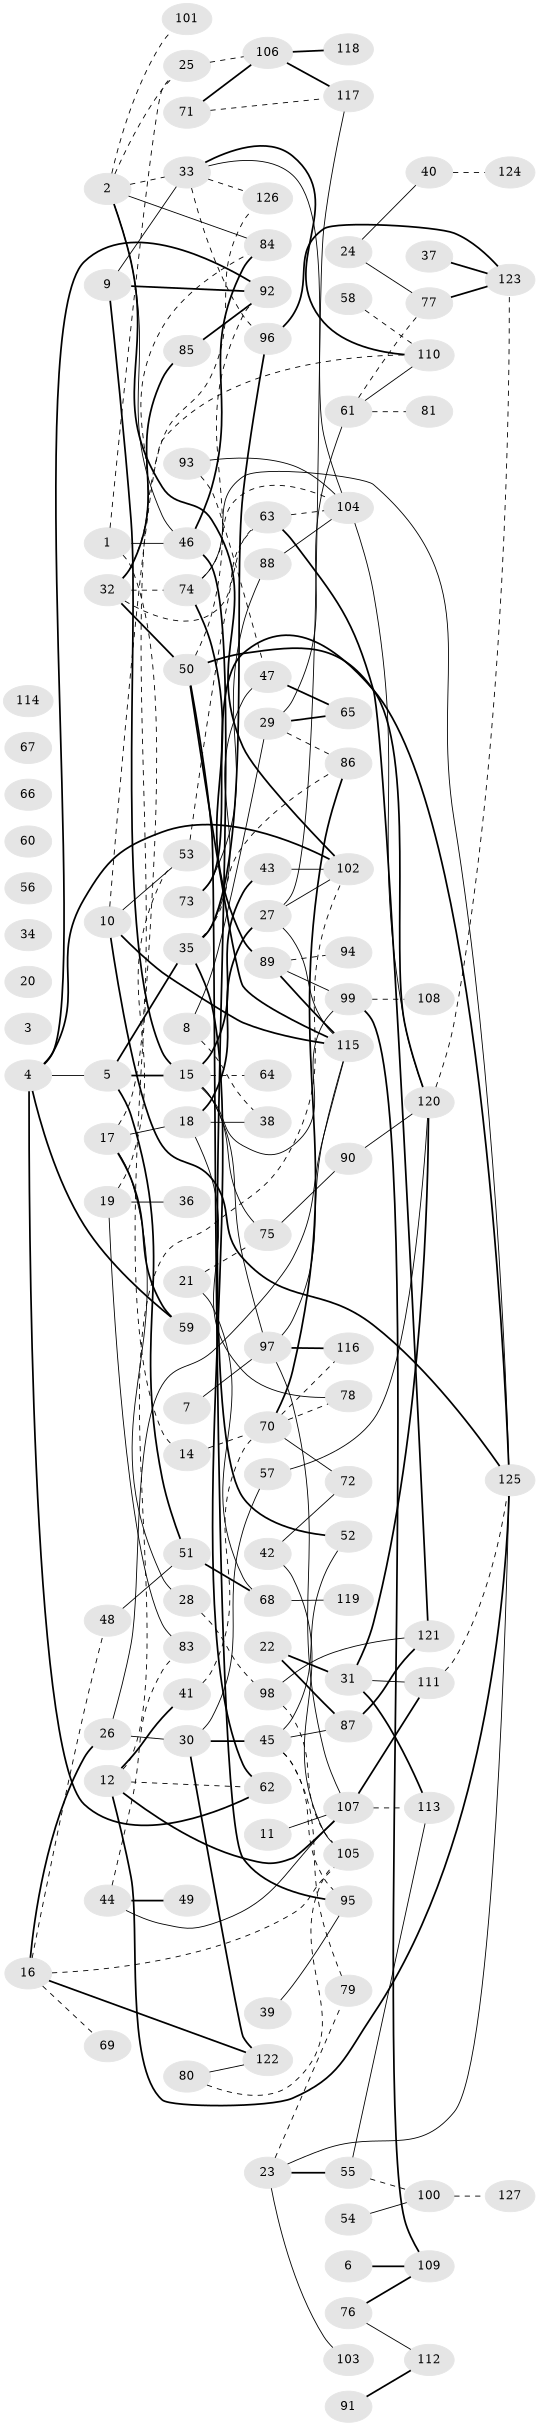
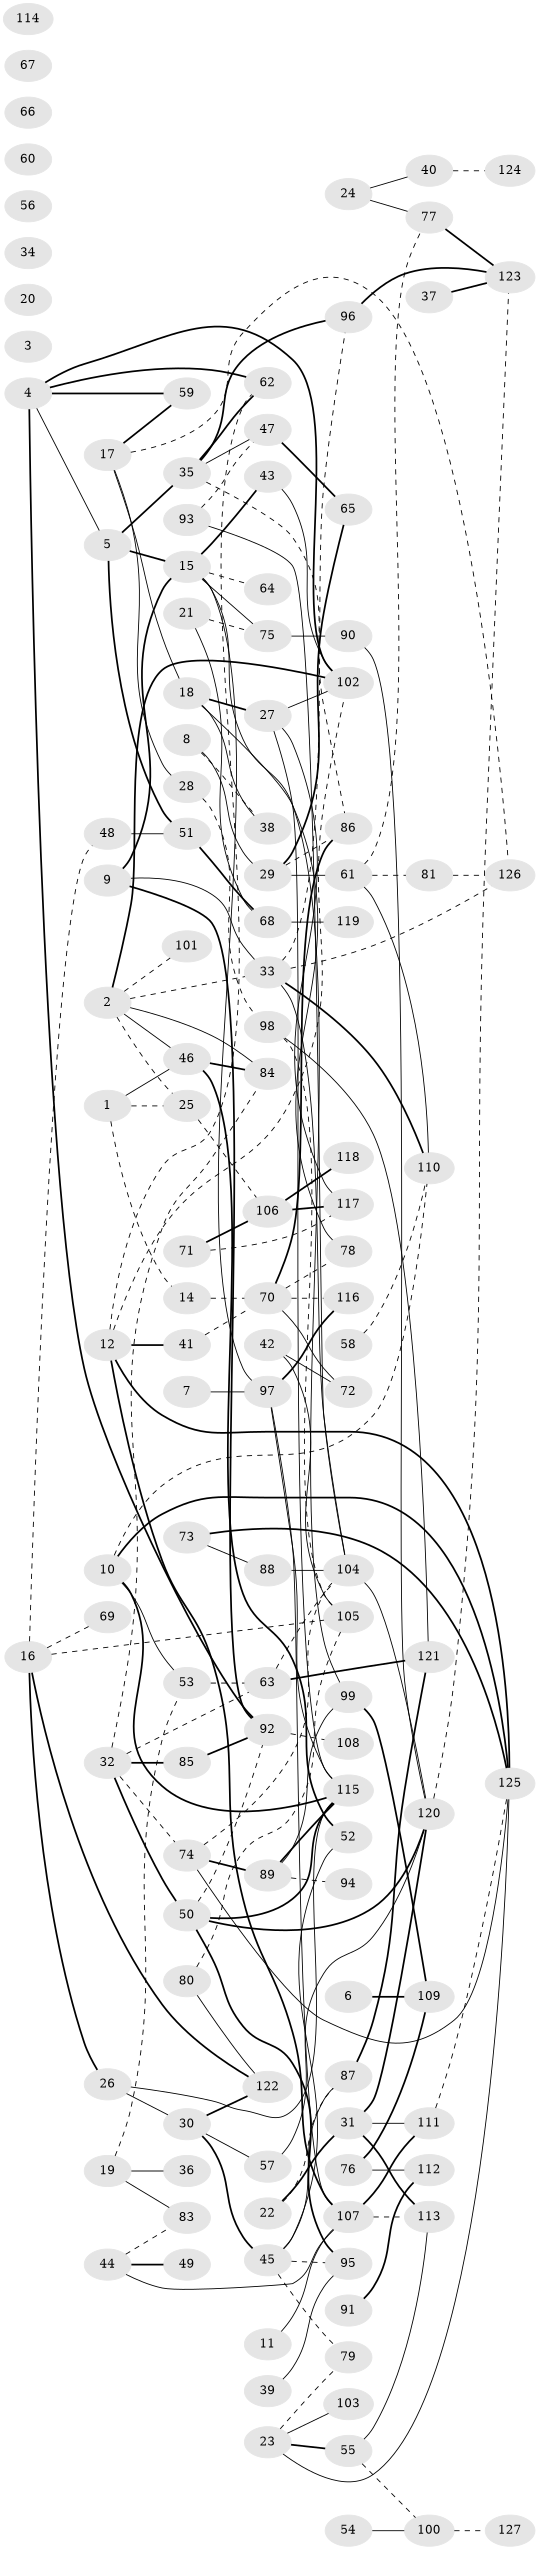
none -> (469, 875)
(388, 999) -> (308, 1737)
(302, 1680) -> (308, 2145)
